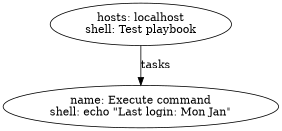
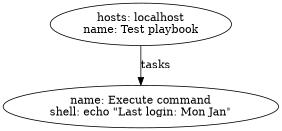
(141, 24) -> (141, 24)
